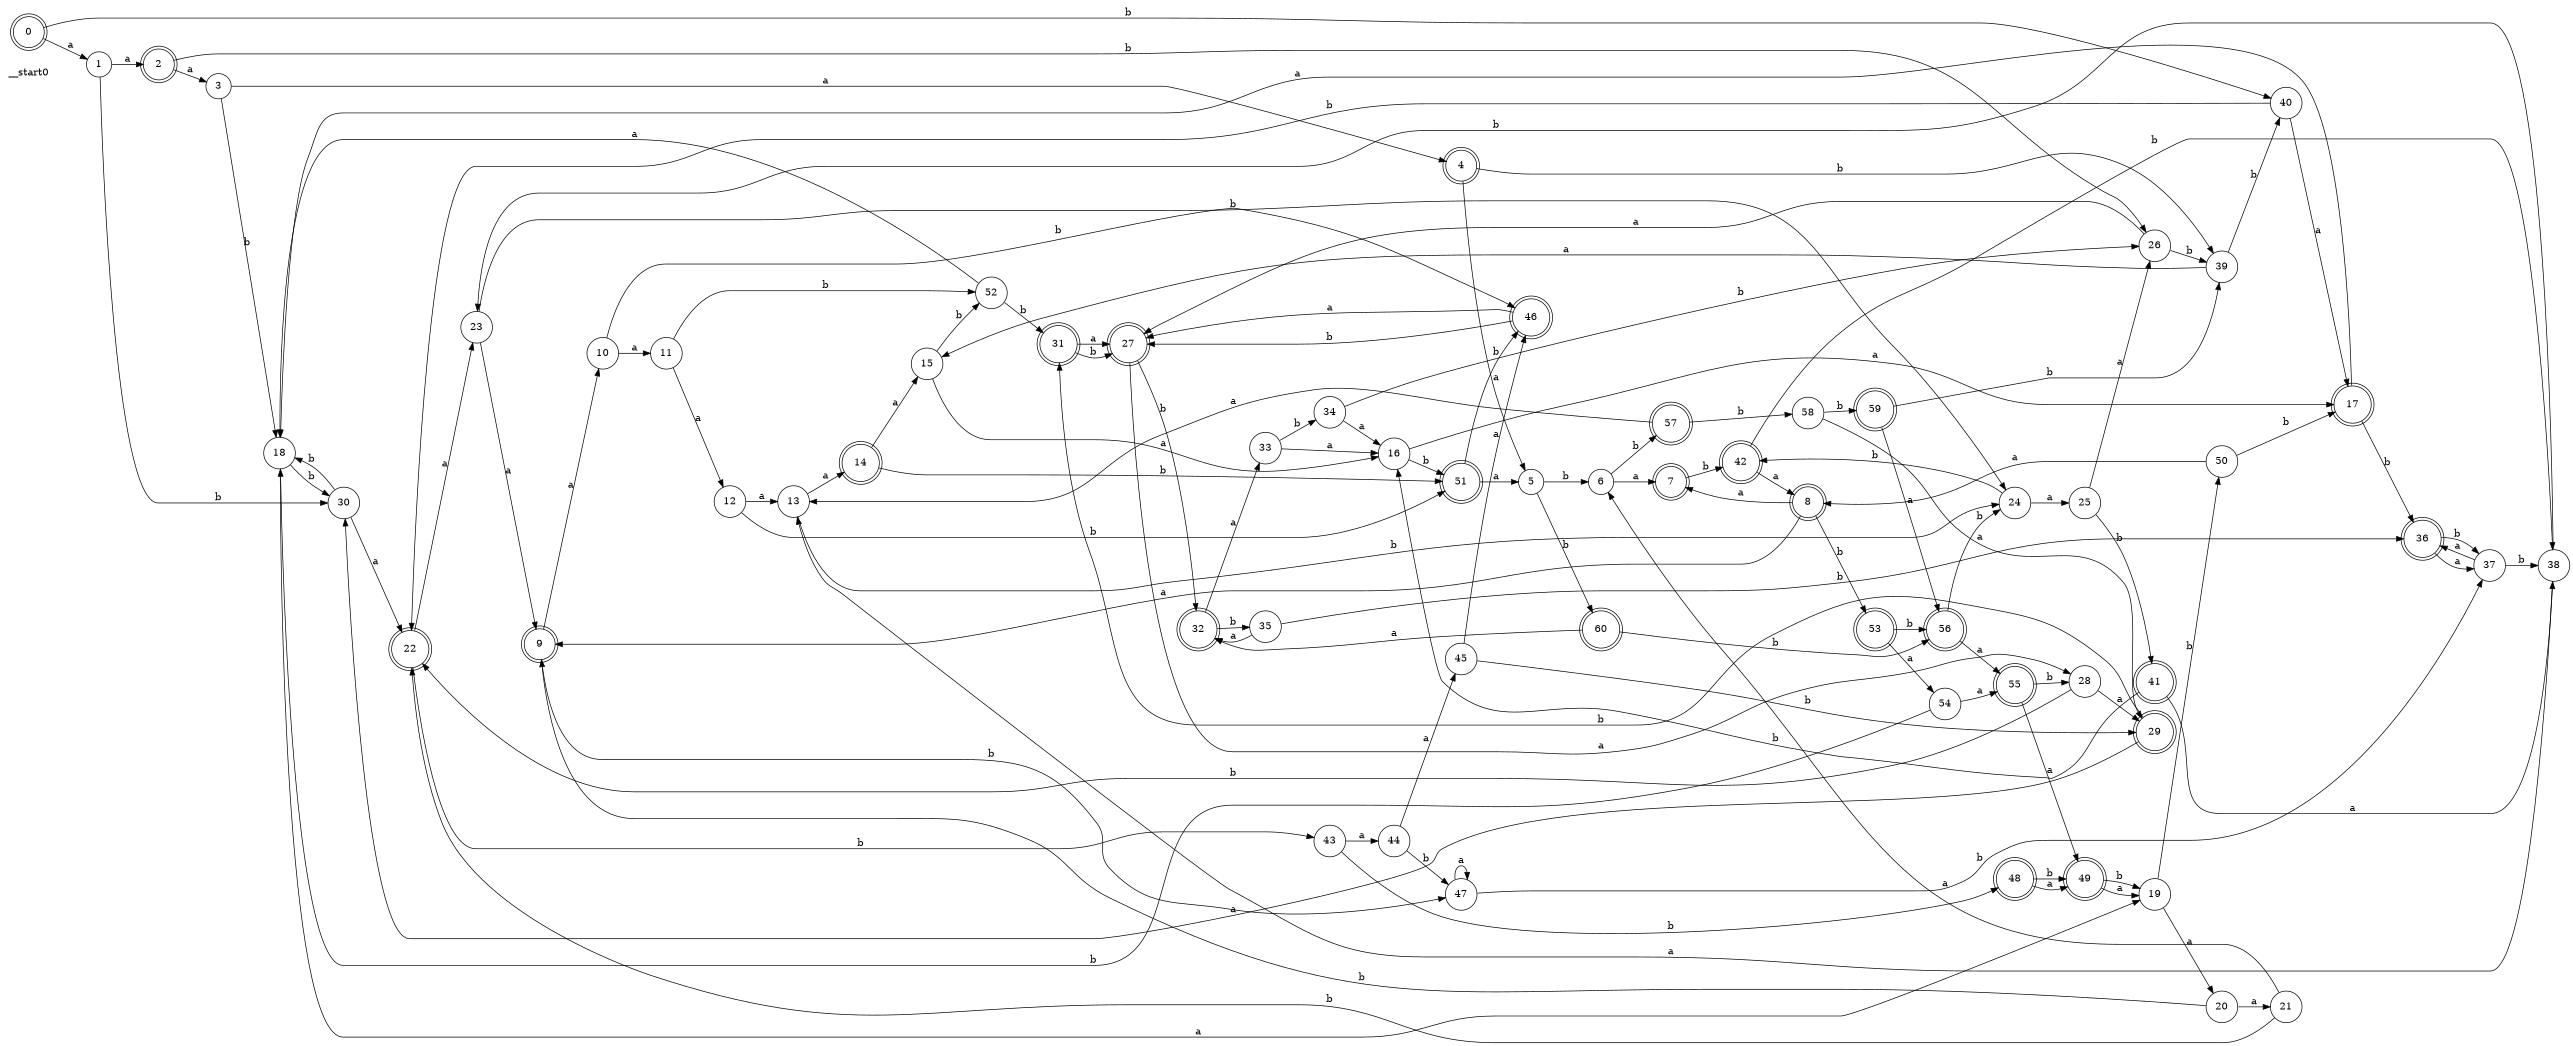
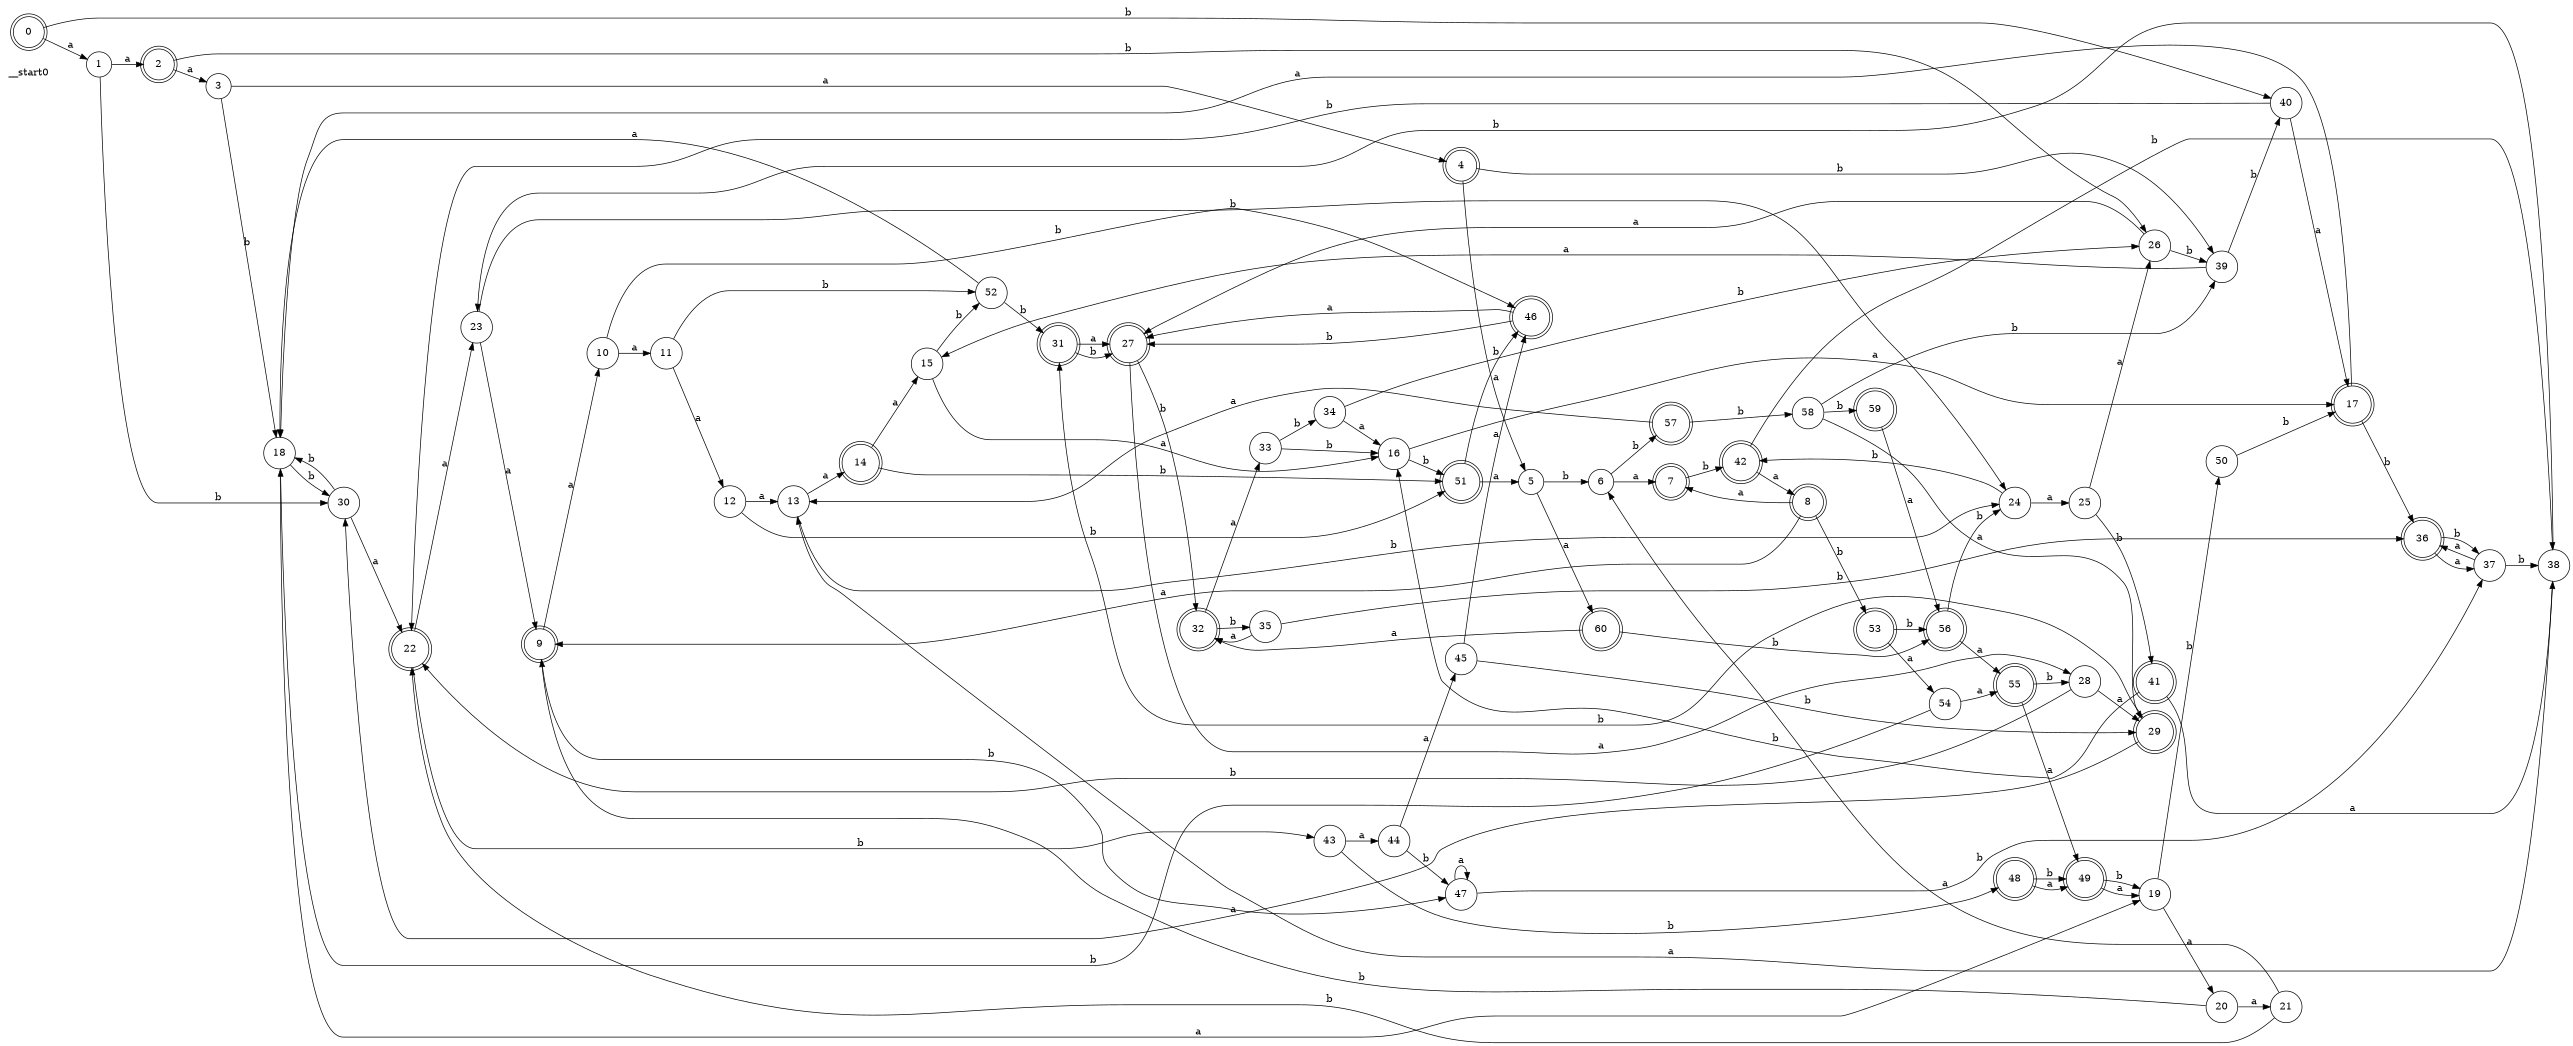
(2082, 378) -> (2019, 334)
(1330, 446) -> (1330, 446)
(2015, 465) -> none
(1566, 545) -> (1566, 545)
